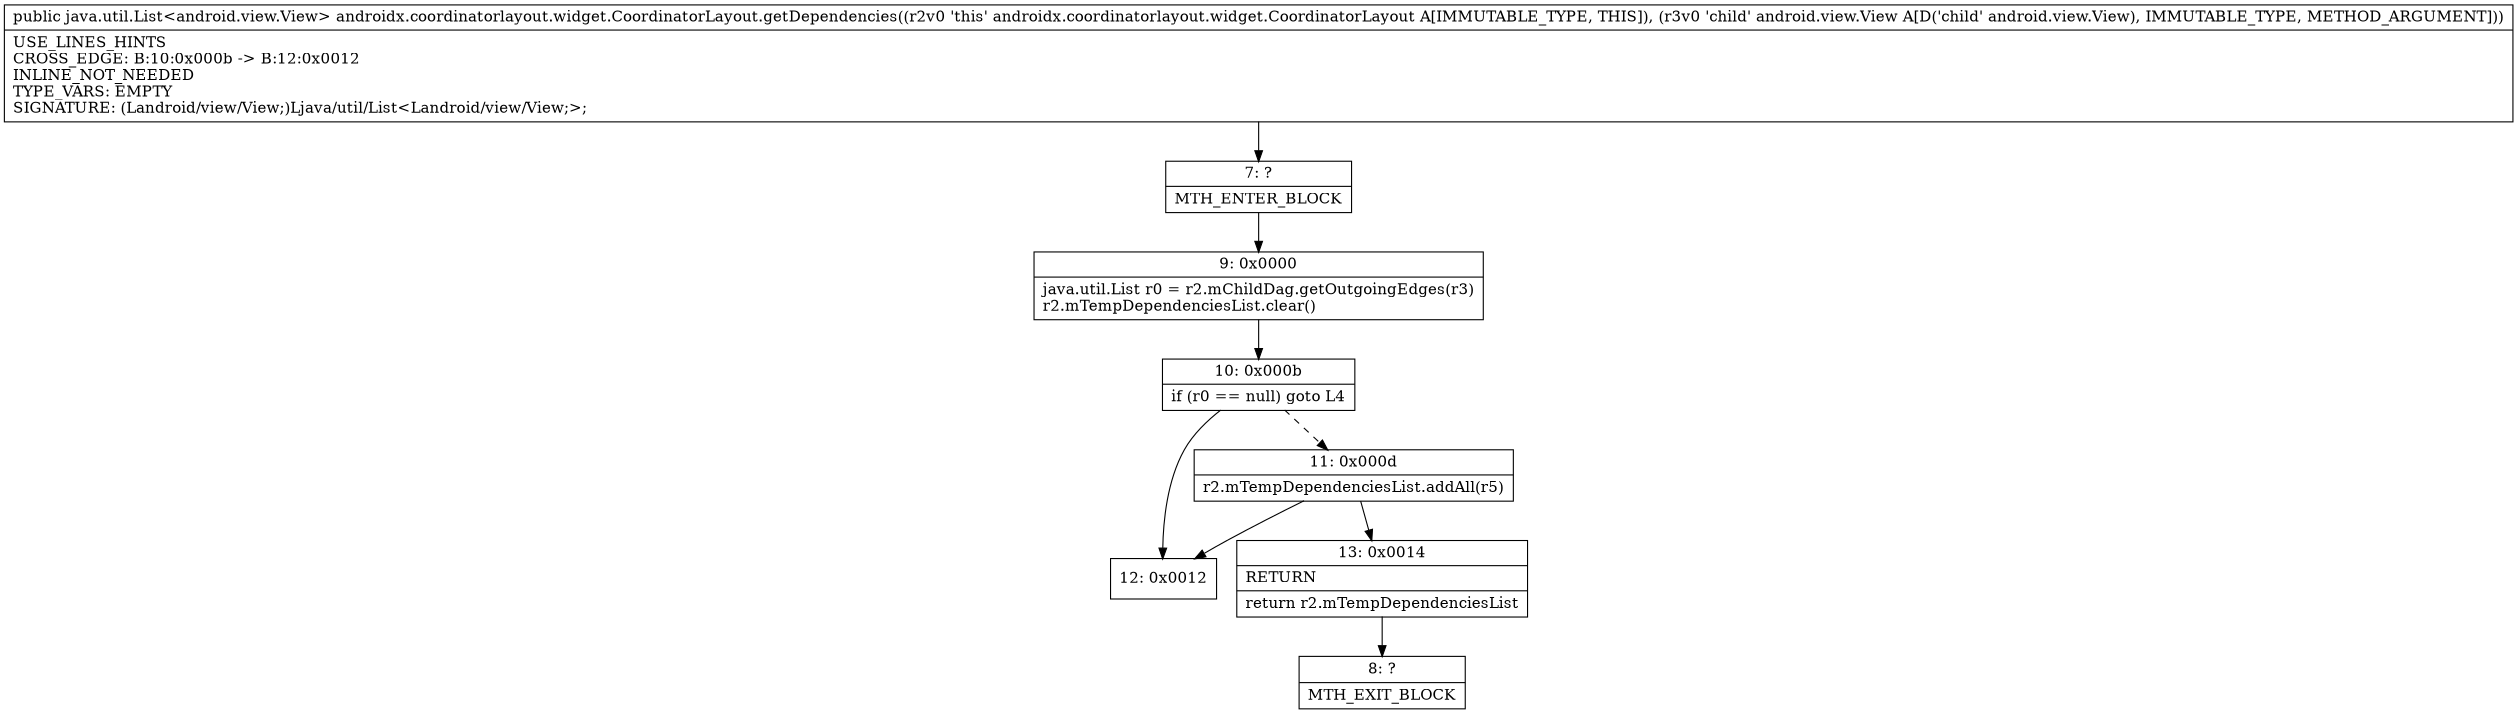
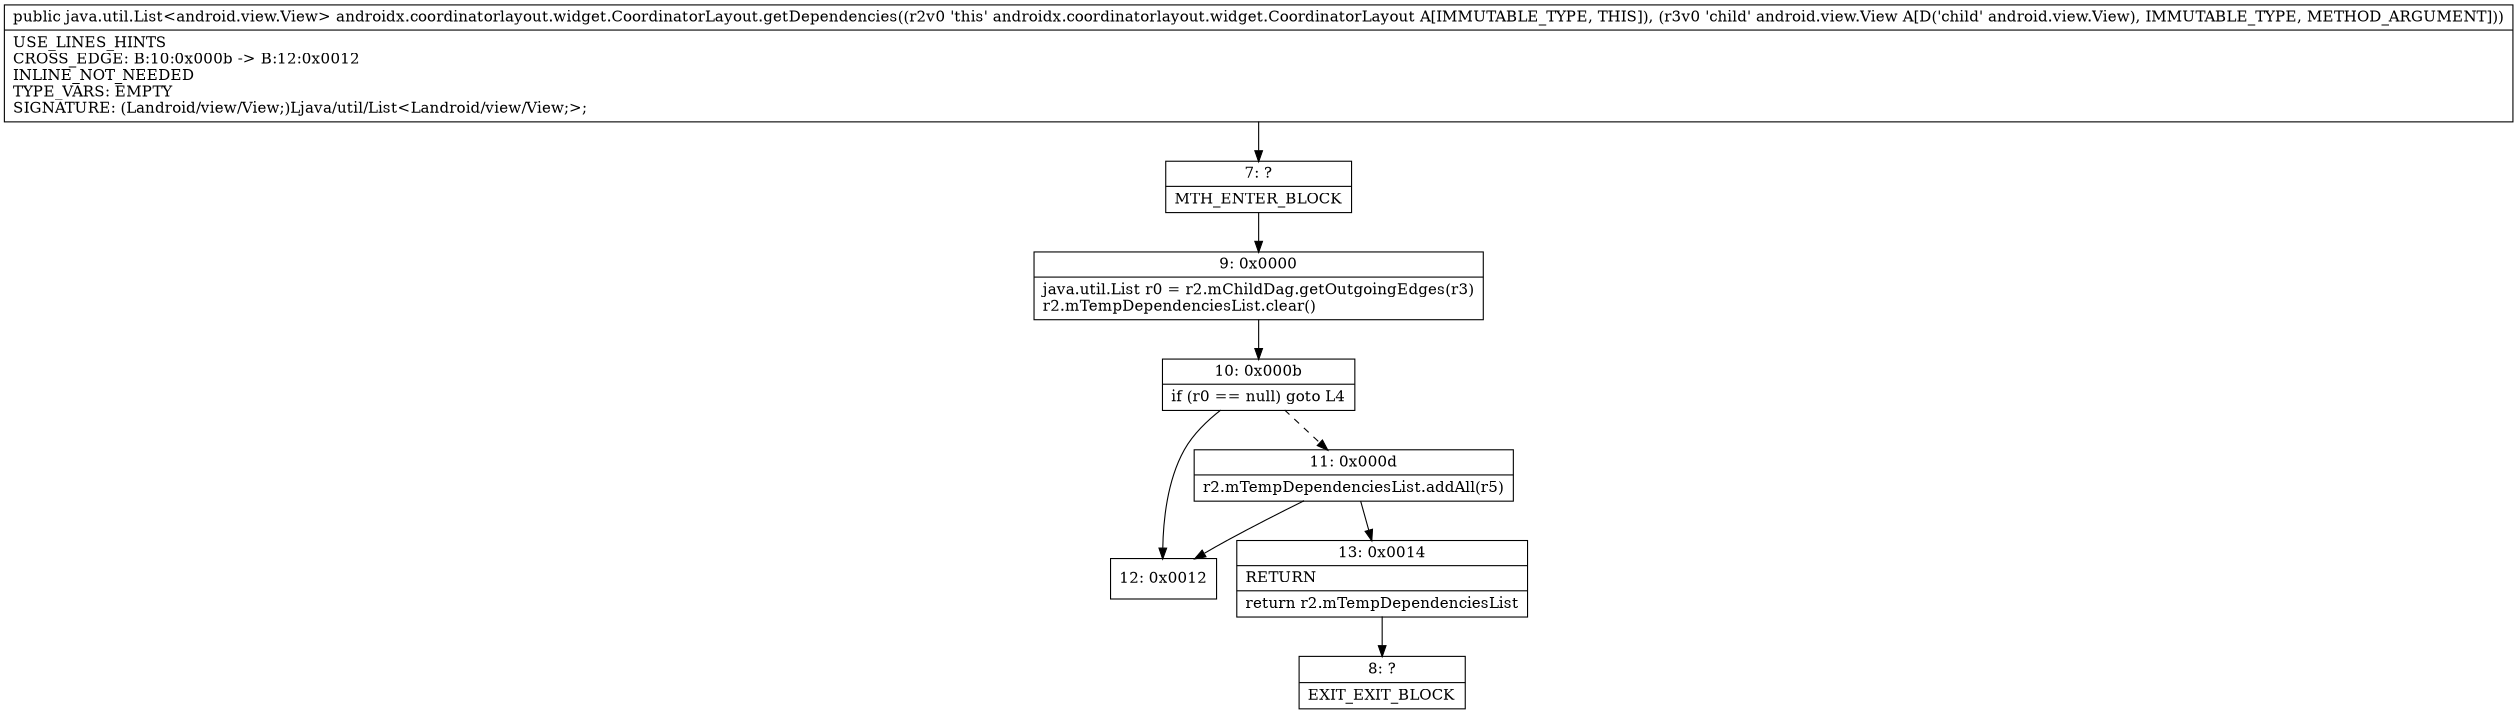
(1382, 695) -> (1382, 695)
